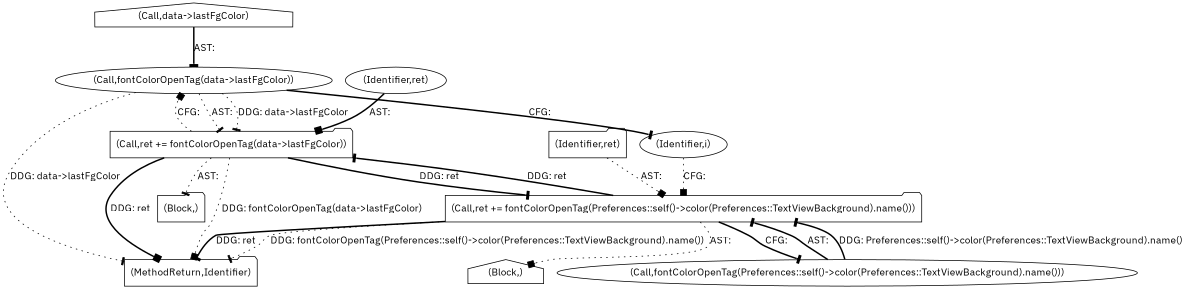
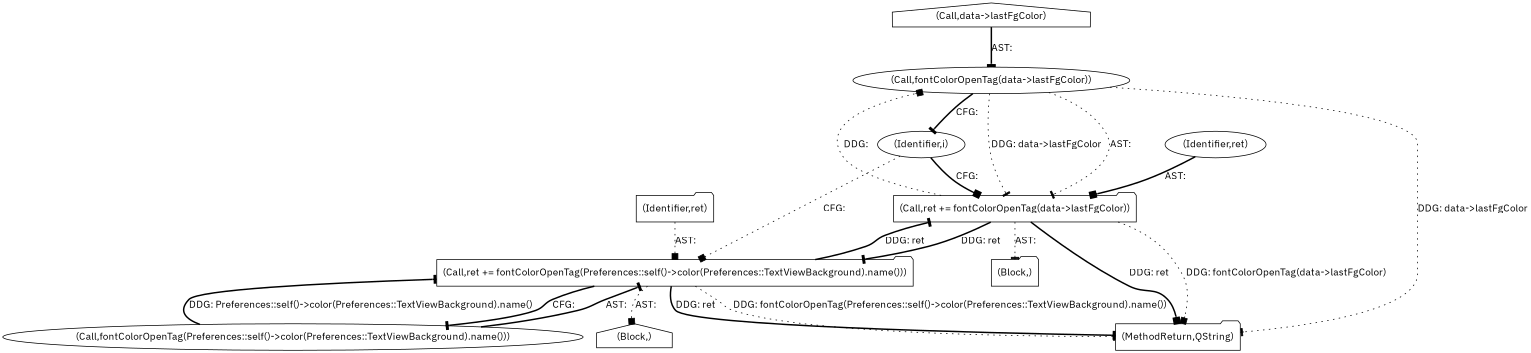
(190, 112) -> (857, 145)
none -> (950, 177)
(191, 273) -> (1178, 337)
